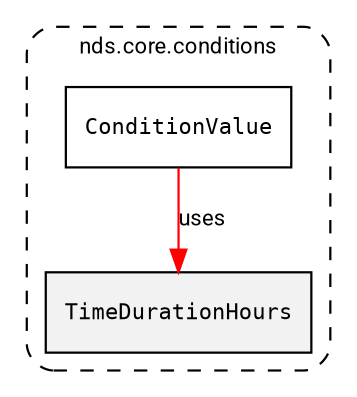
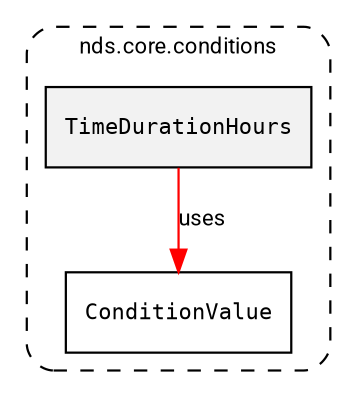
(179, 209) -> (179, 209)
